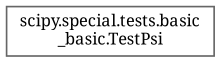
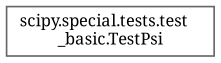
(110, 31) -> (110, 31)
